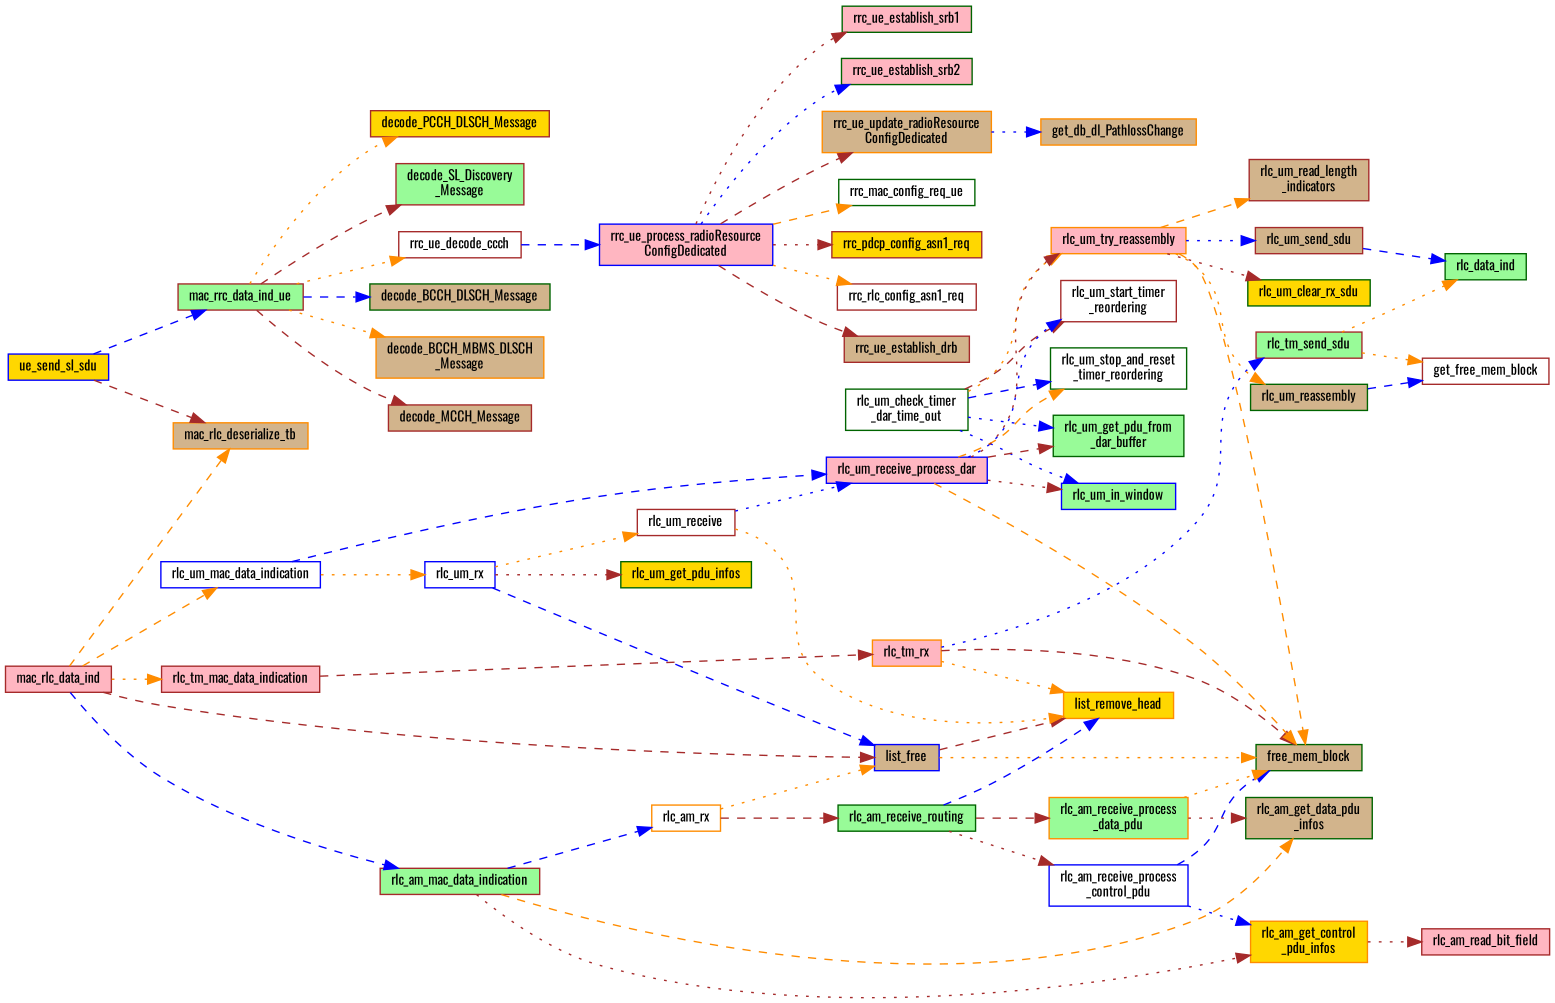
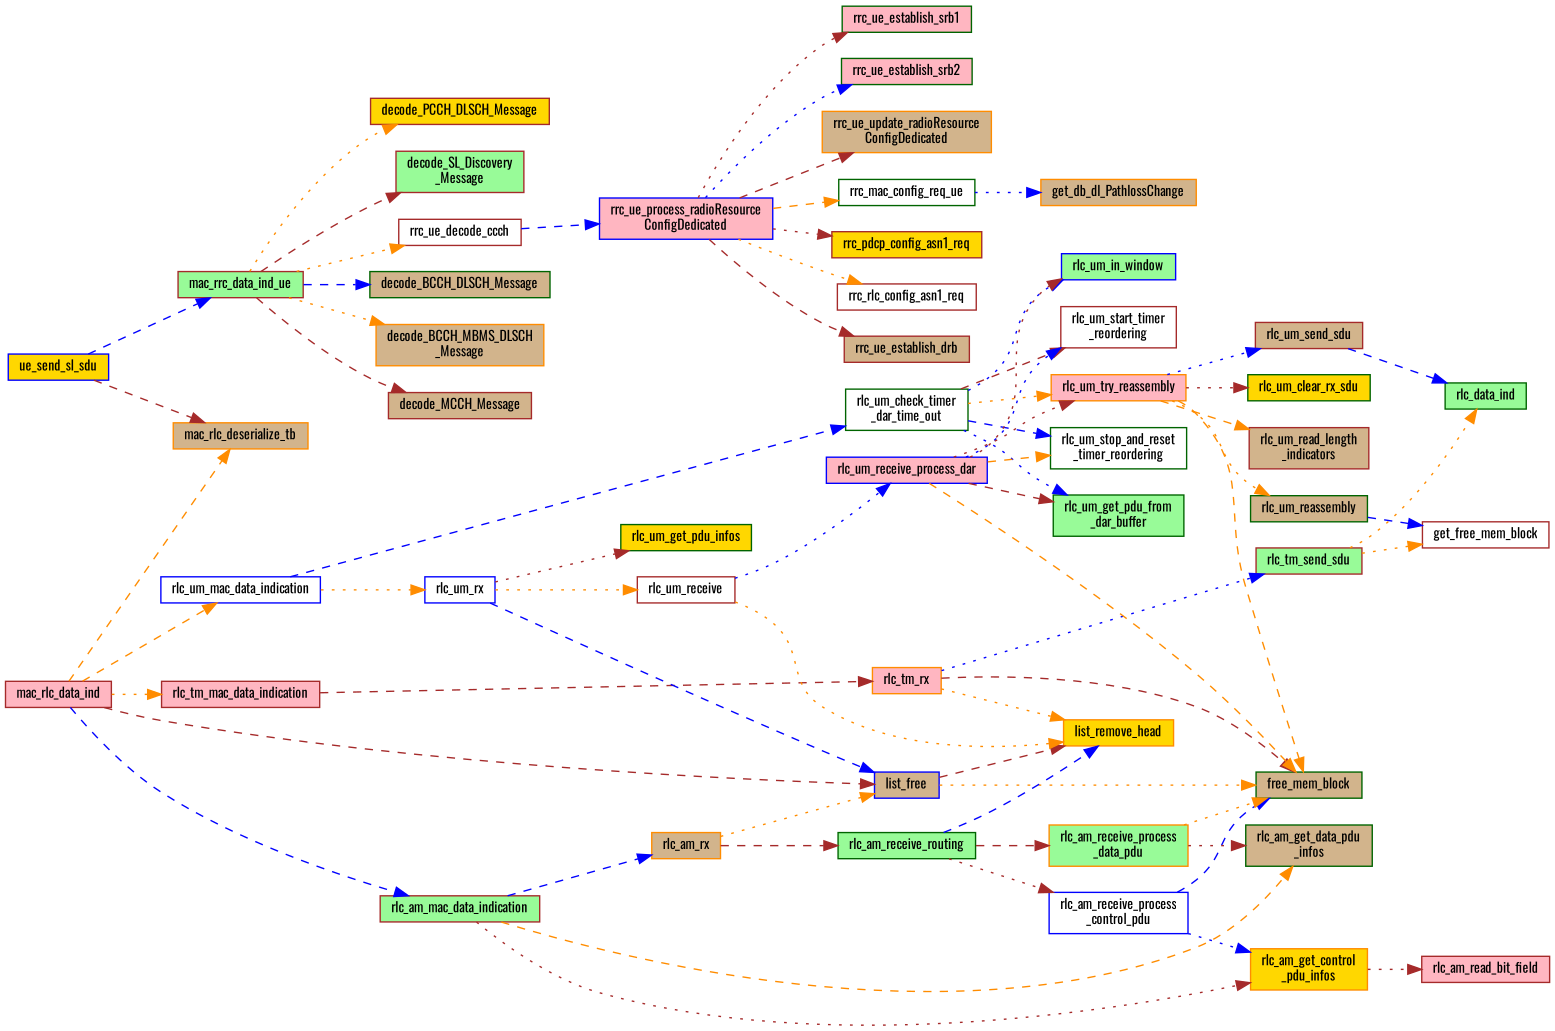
(1009, 132) -> (1001, 193)
(550, 505) -> (561, 503)
(686, 818) -> (686, 846)
